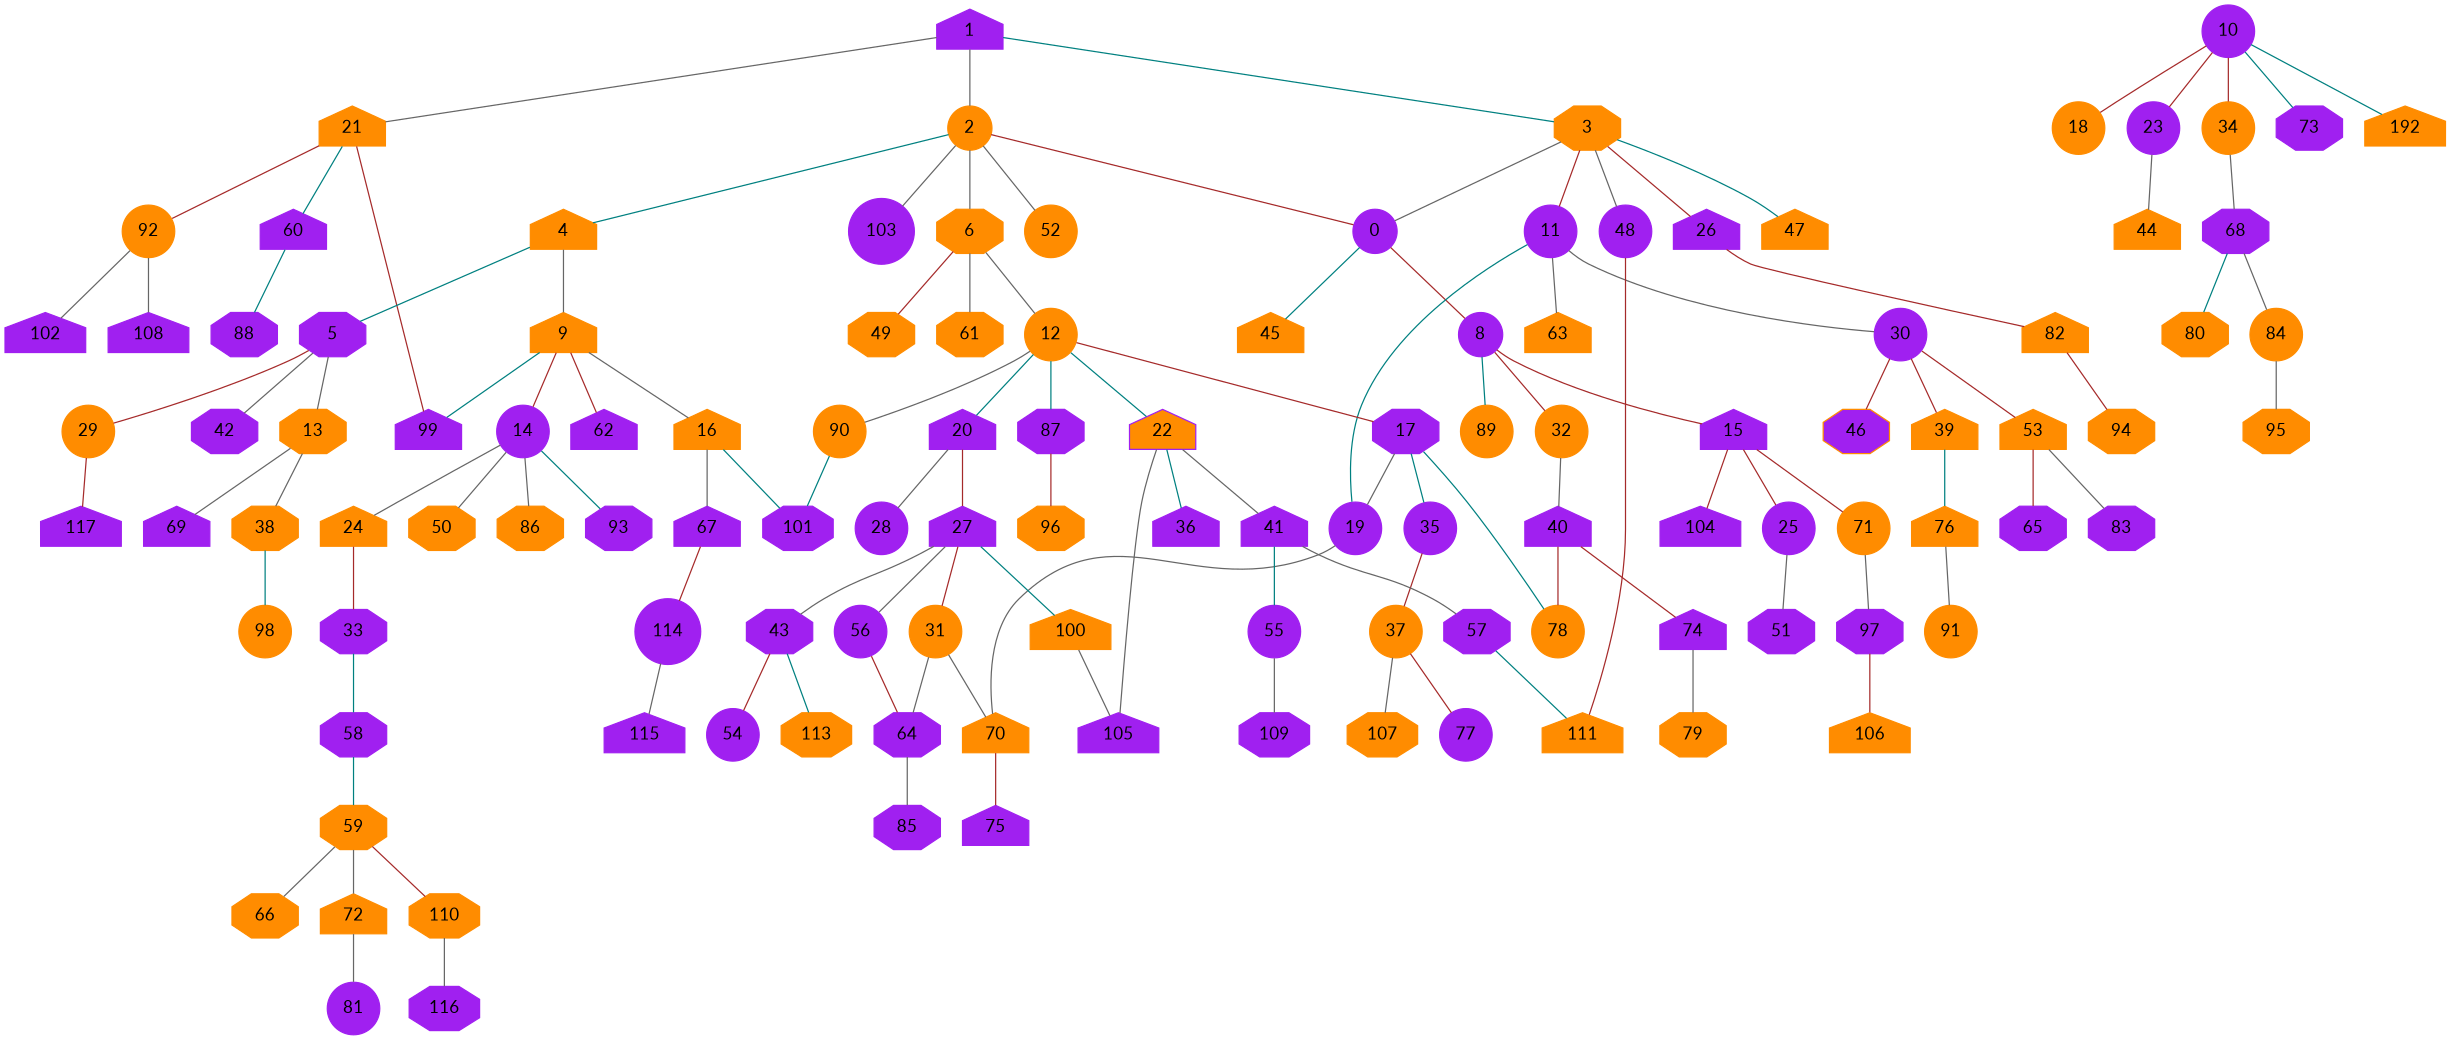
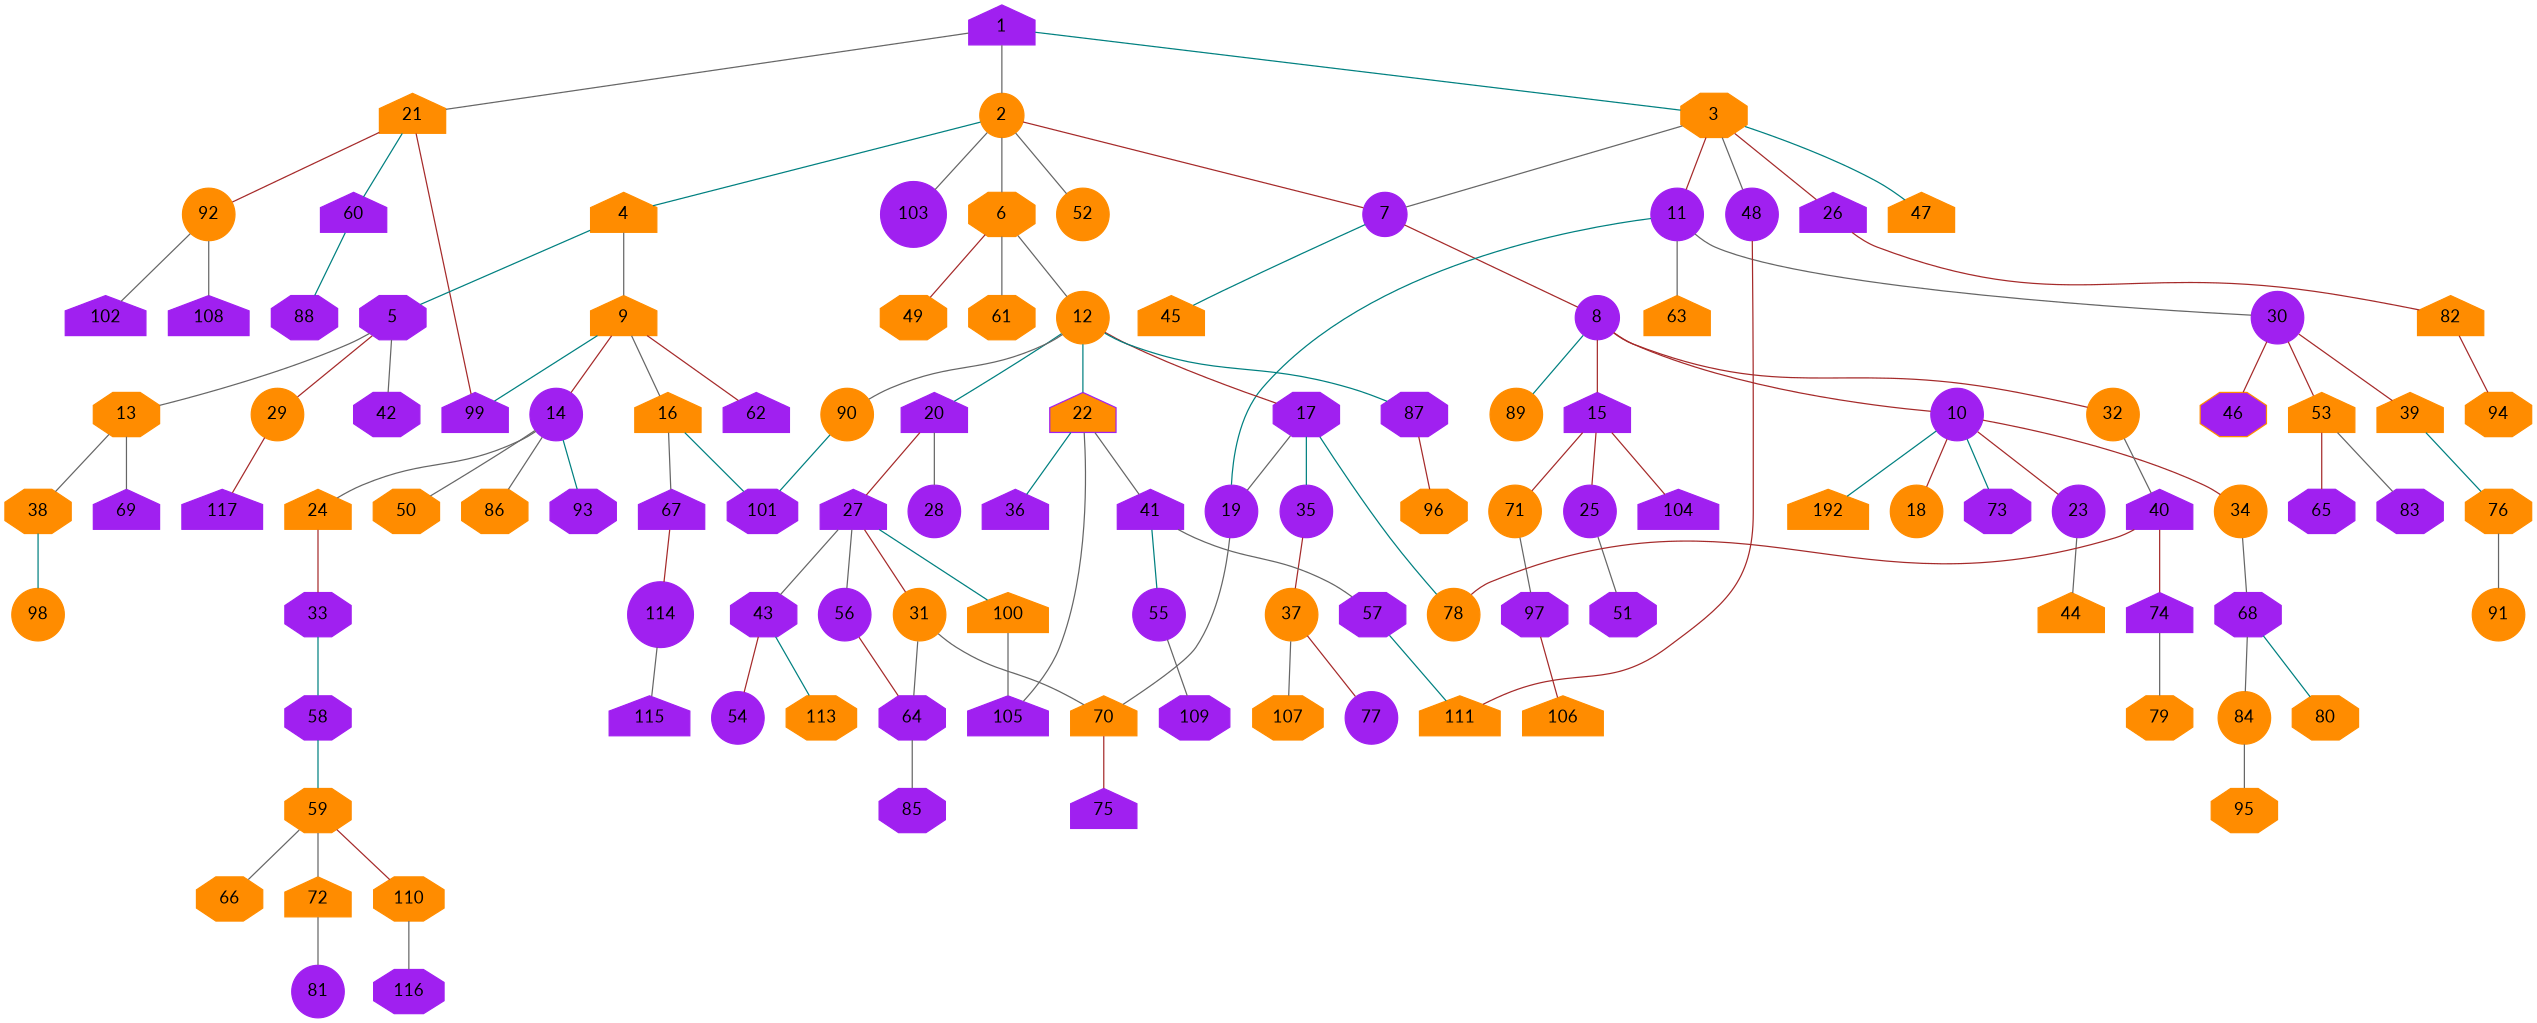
(1375, 231) -> (1385, 214)
none -> (1768, 386)
(1945, 528) -> (2499, 511)
